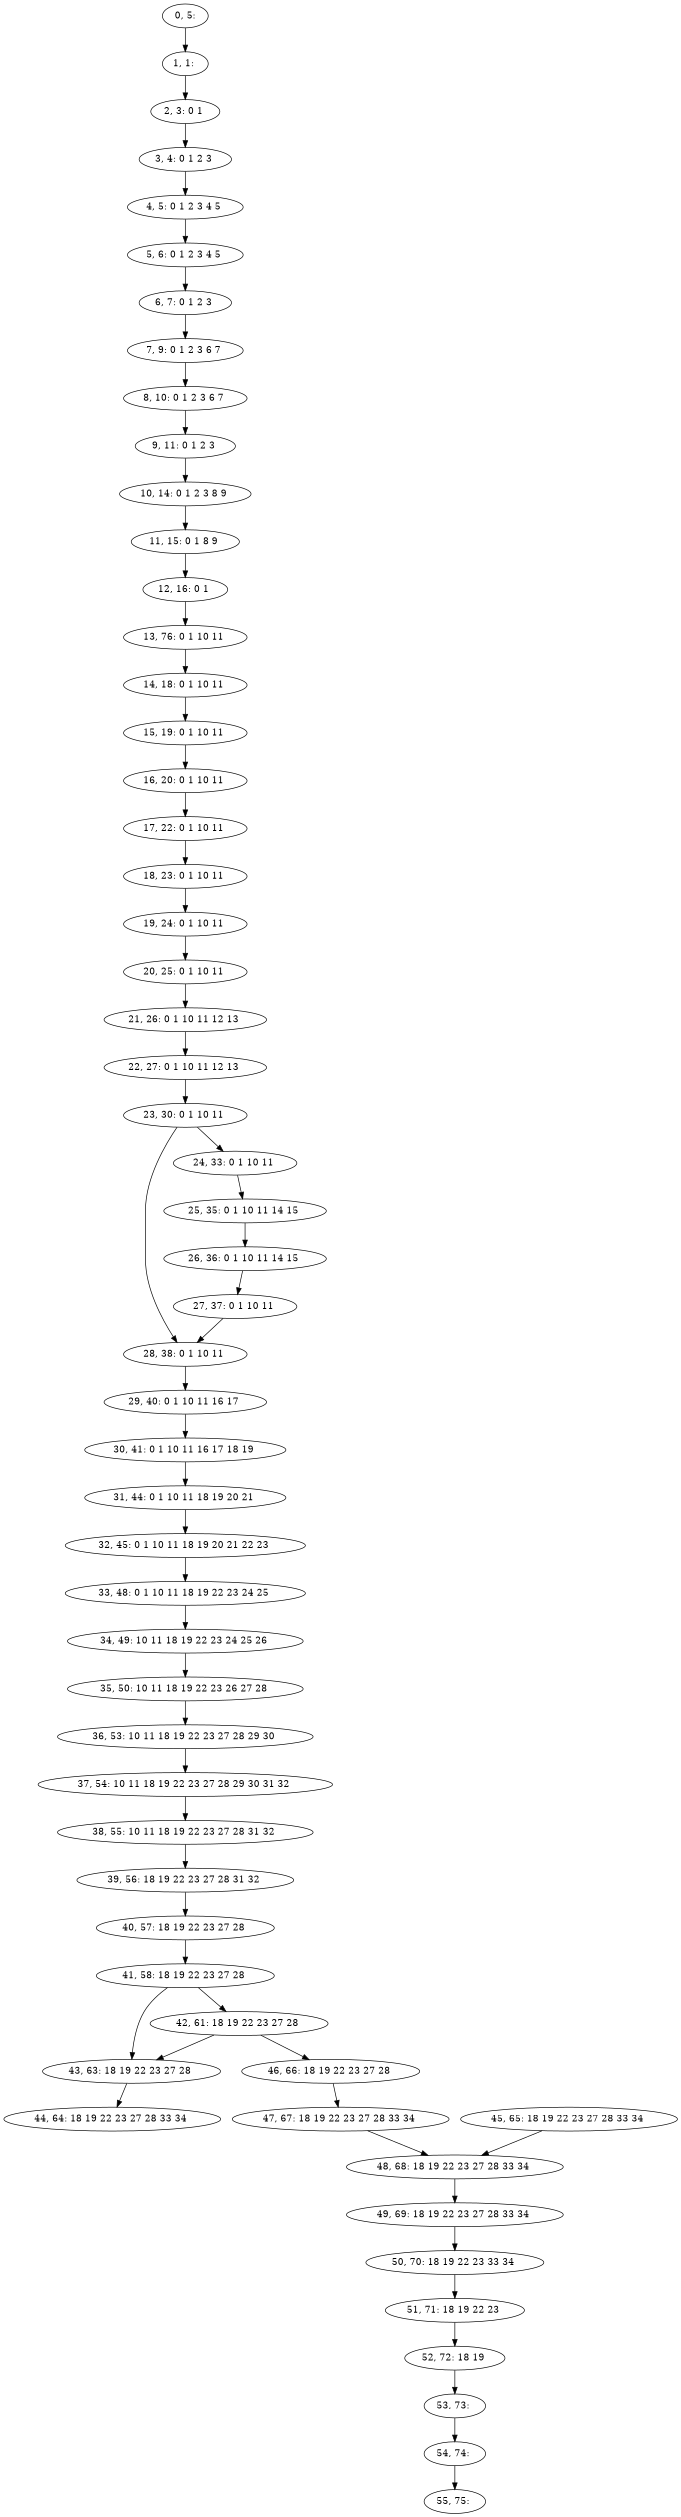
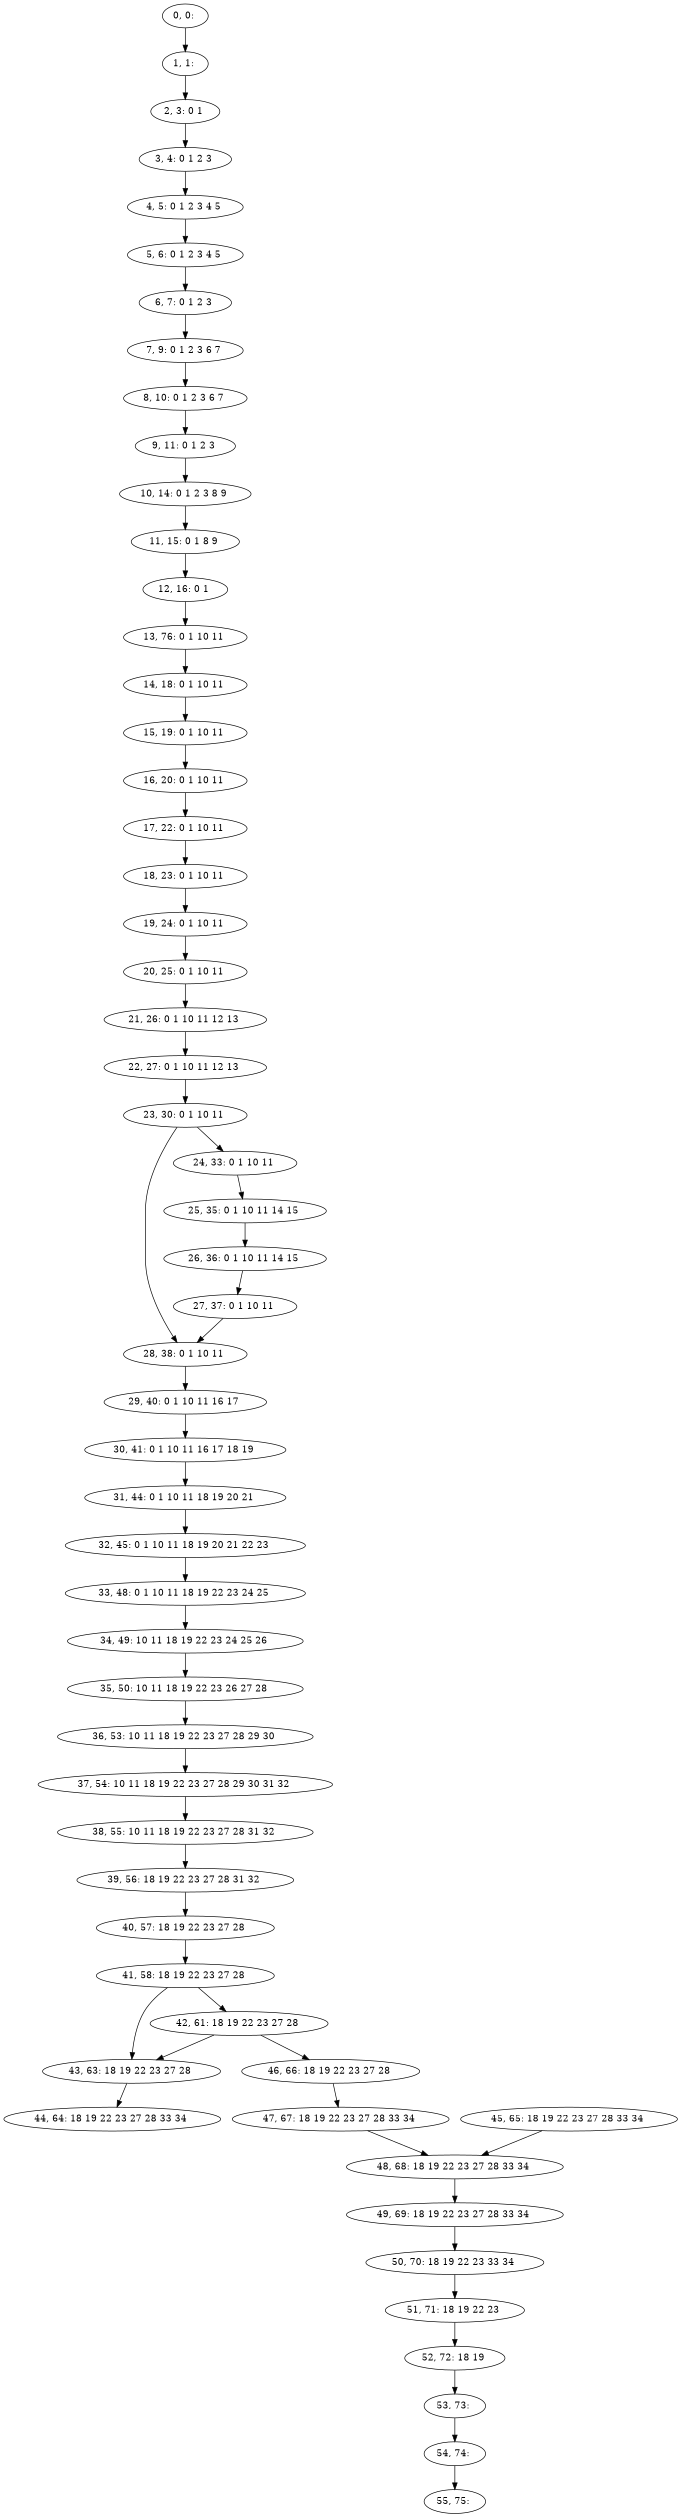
(185, 16) -> (185, 16)
